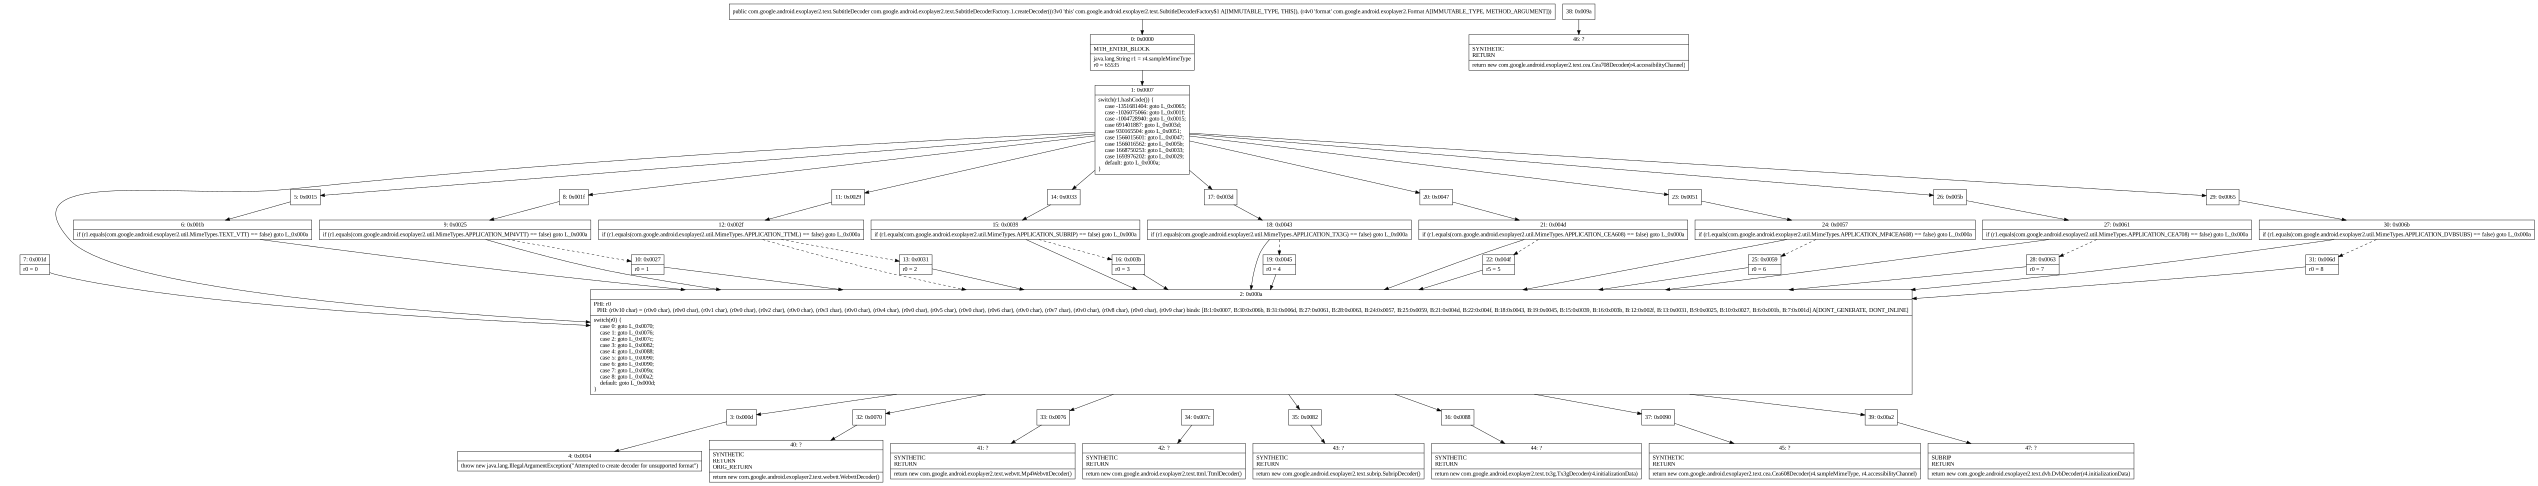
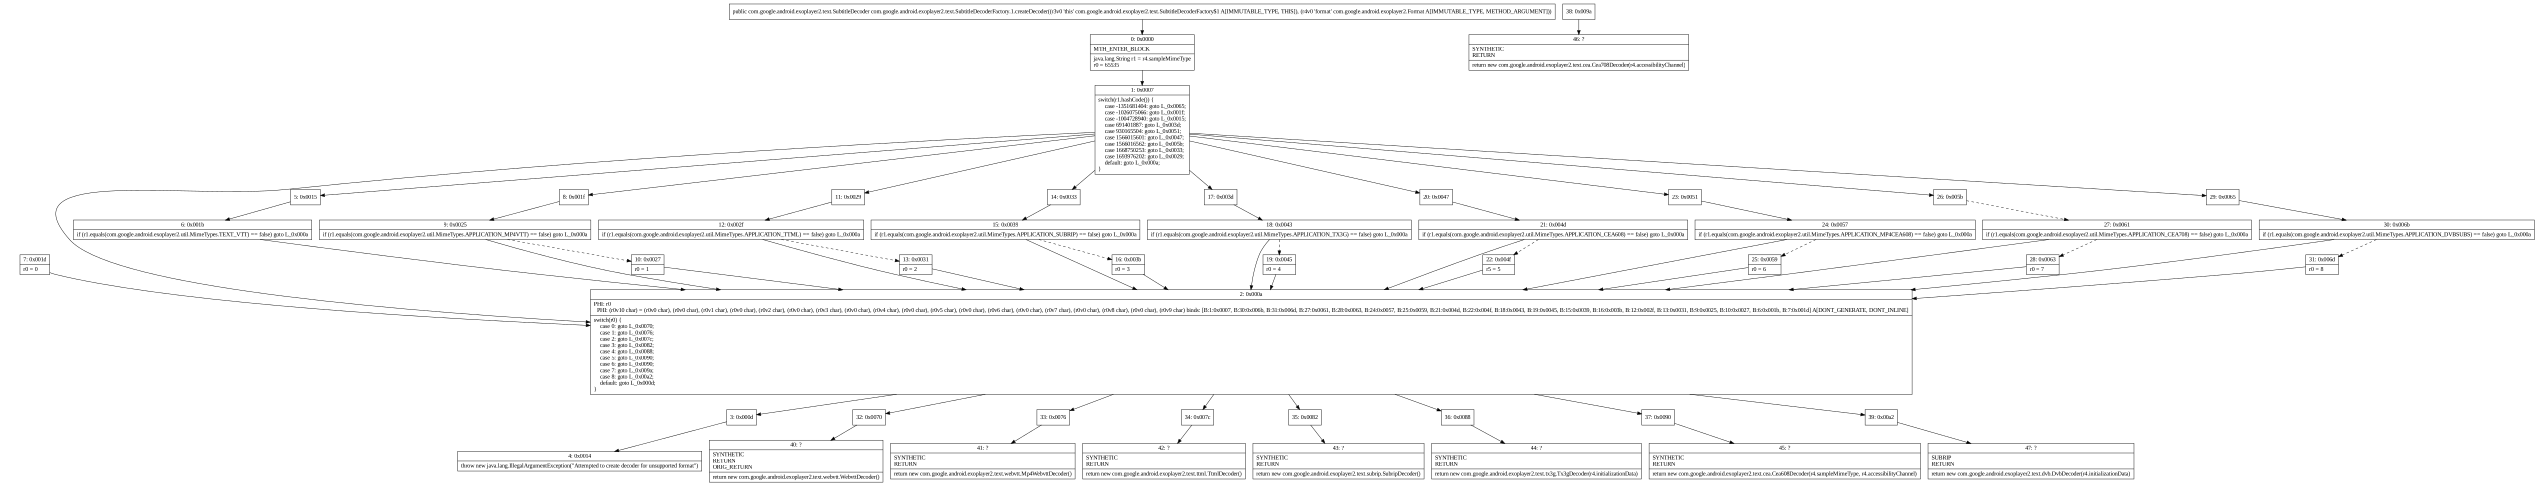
(2015, 210) -> (2015, 210)
(862, 266) -> (862, 266)
none -> (1210, 400)
